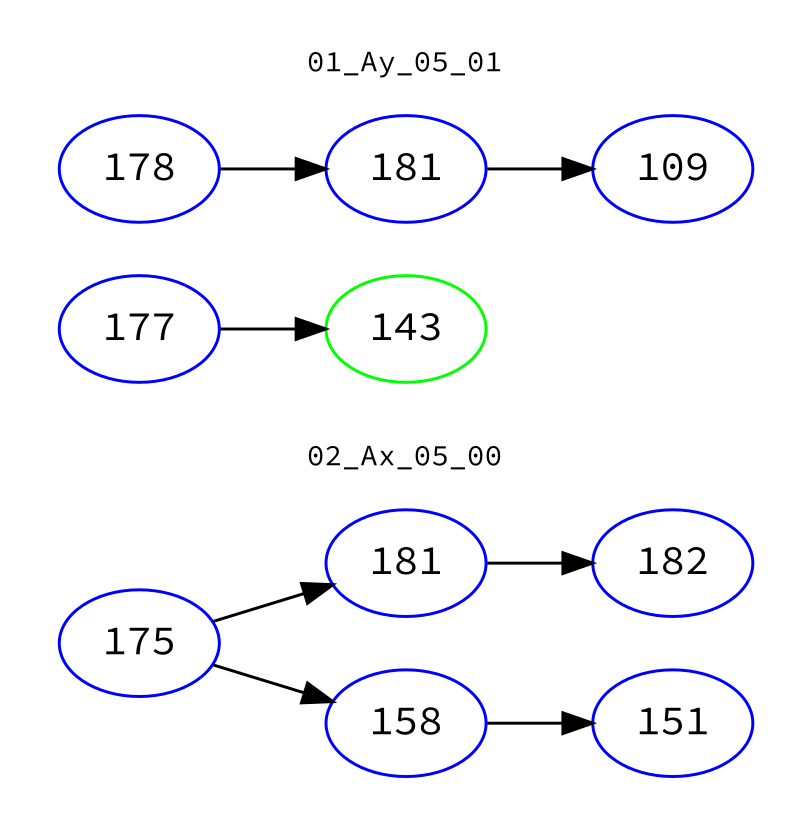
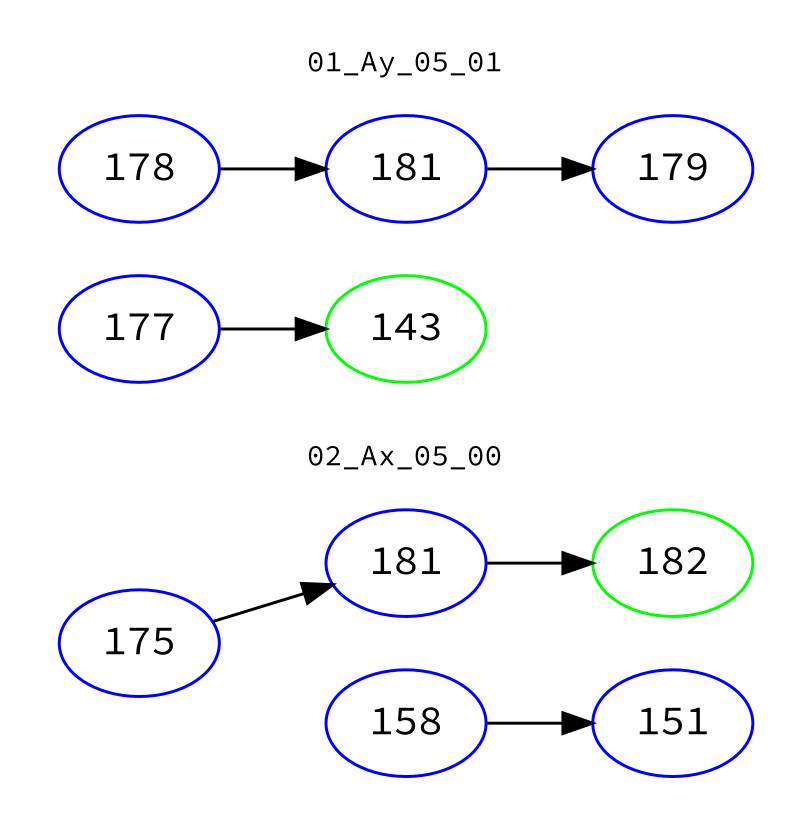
(673, 169) -> (673, 169)
(673, 563) -> (673, 563)
(259, 679) -> none
